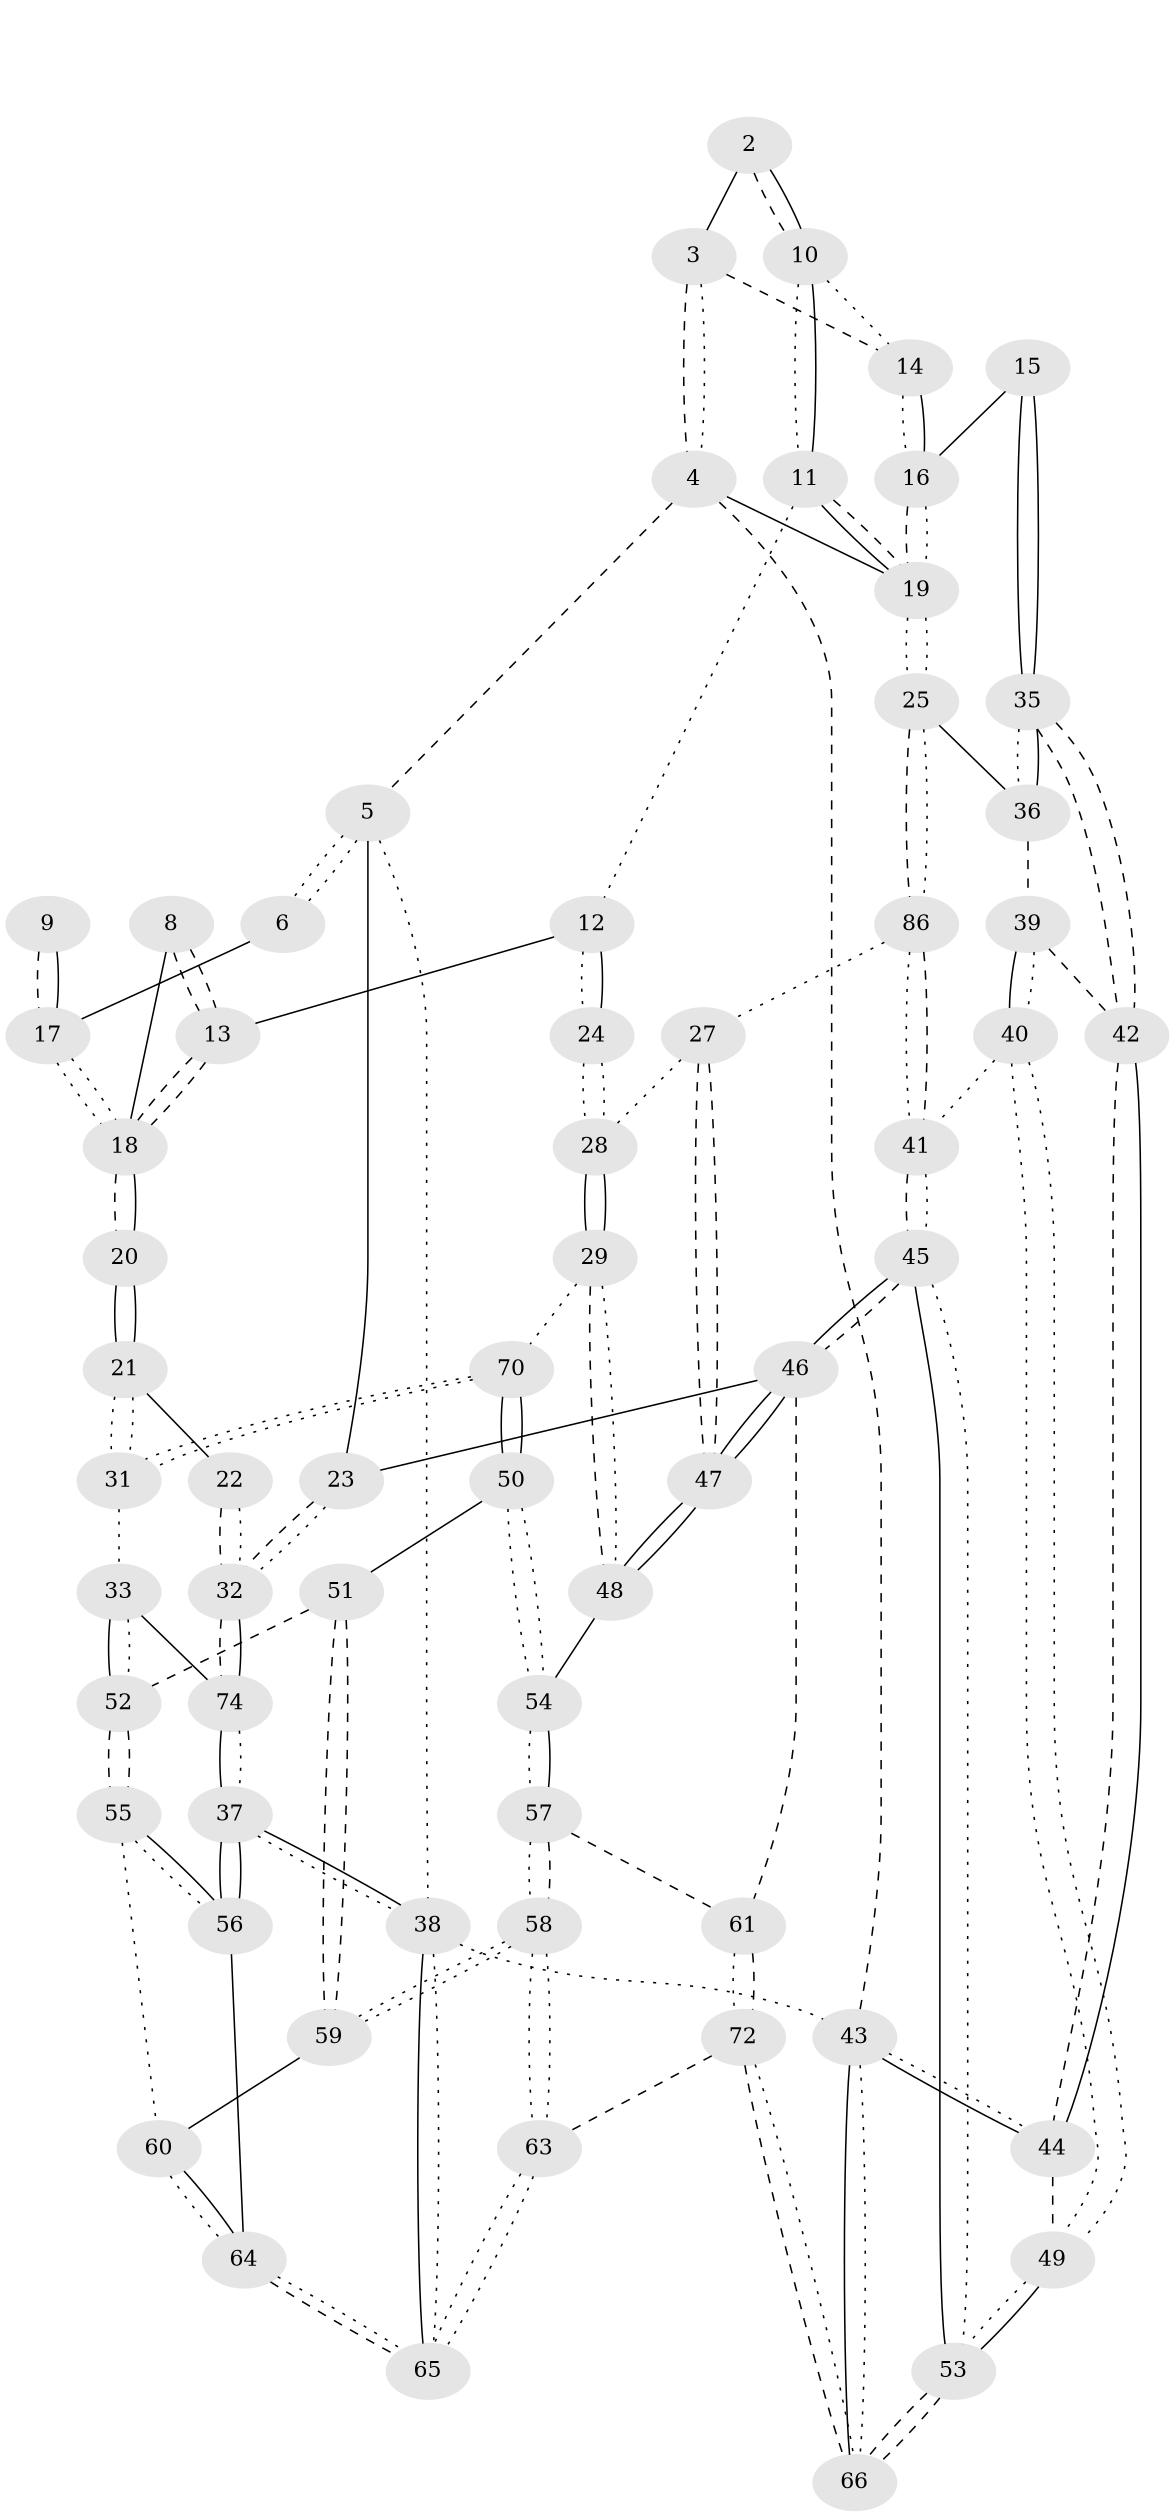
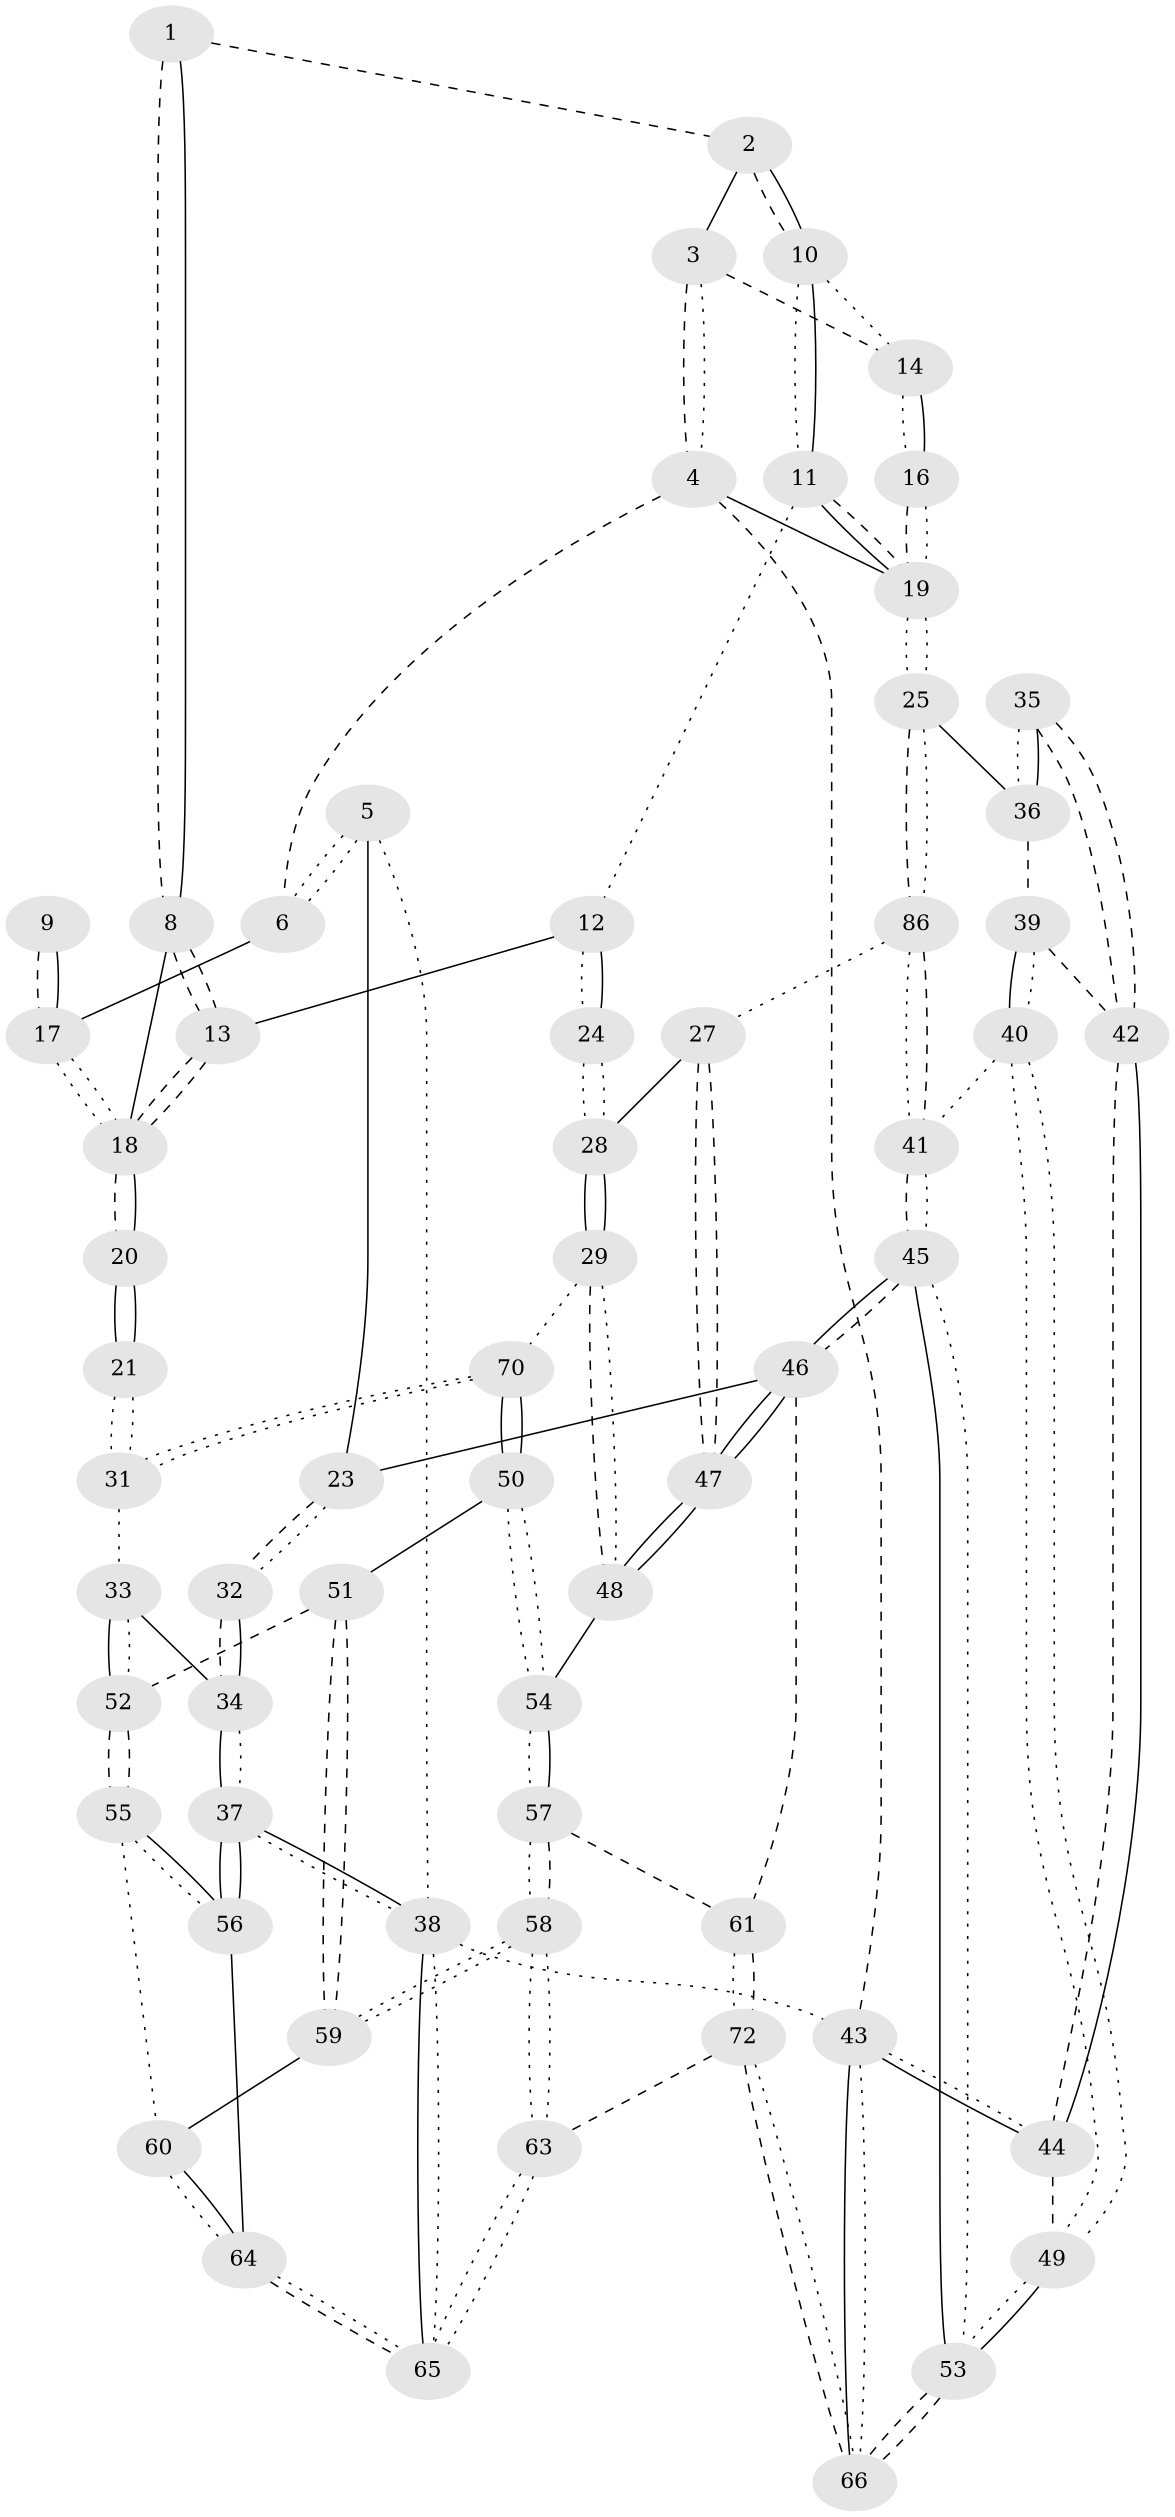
none -> (172, 34)
(1028, 368) -> none
(531, 646) -> (422, 655)
(649, 1091) -> (649, 1091)
(230, 1481) -> none
(230, 1704) -> (230, 1704)
